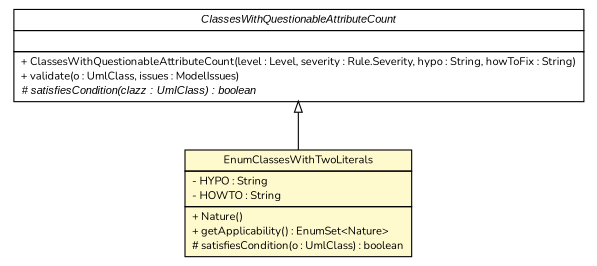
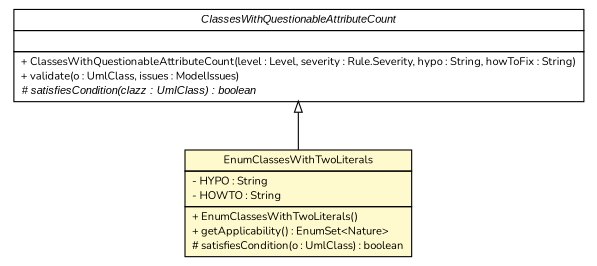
(218, 217) -> (275, 217)
